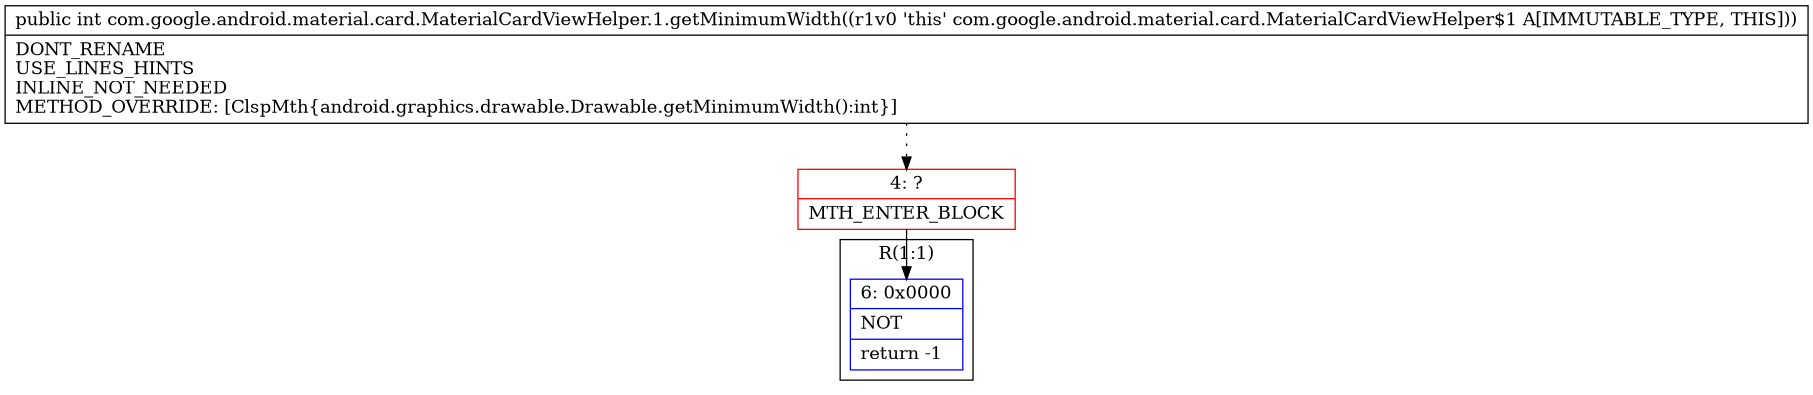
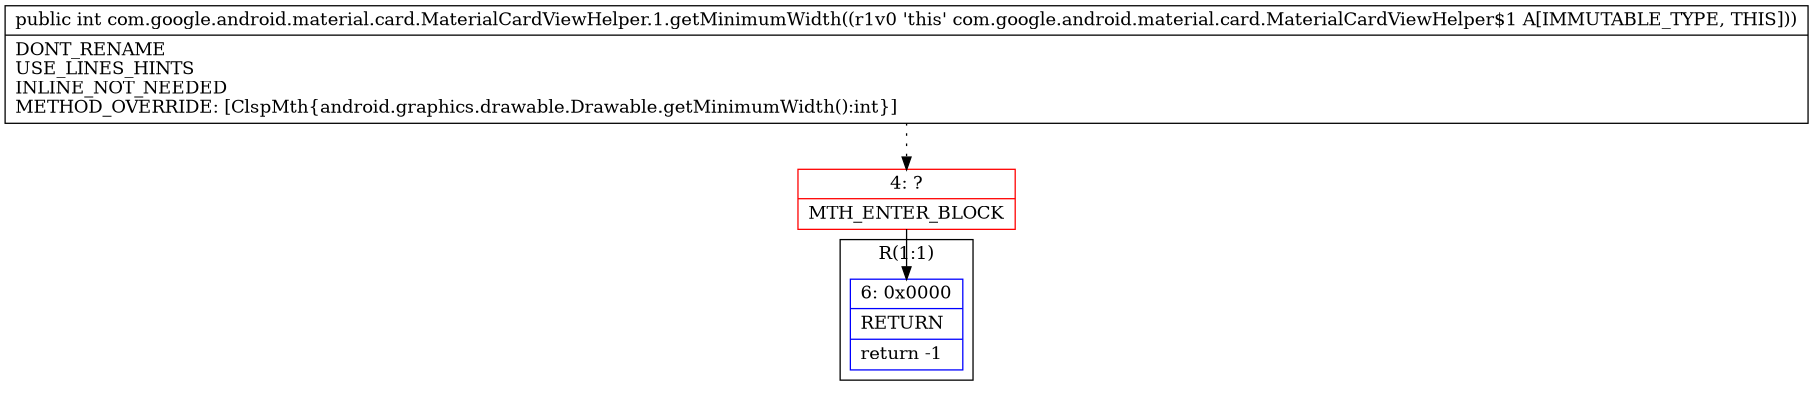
(882, 323) -> (902, 323)
